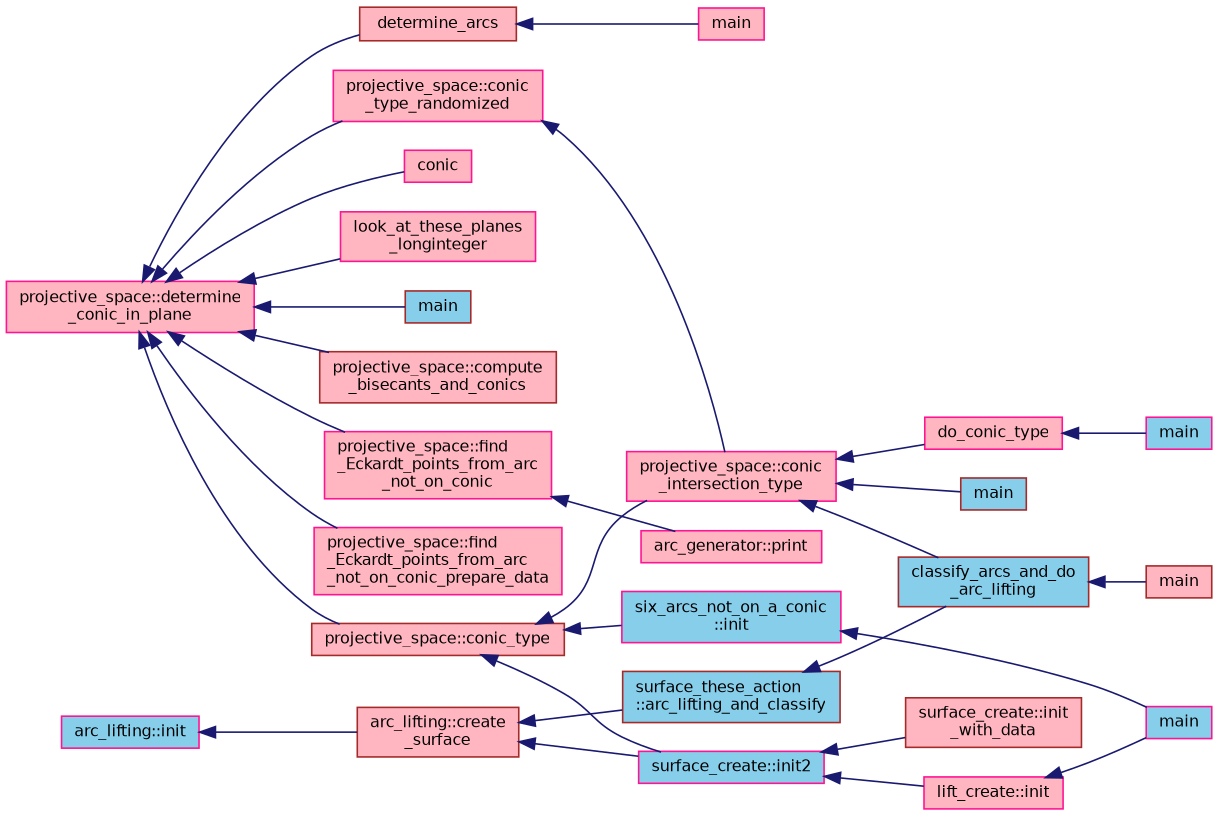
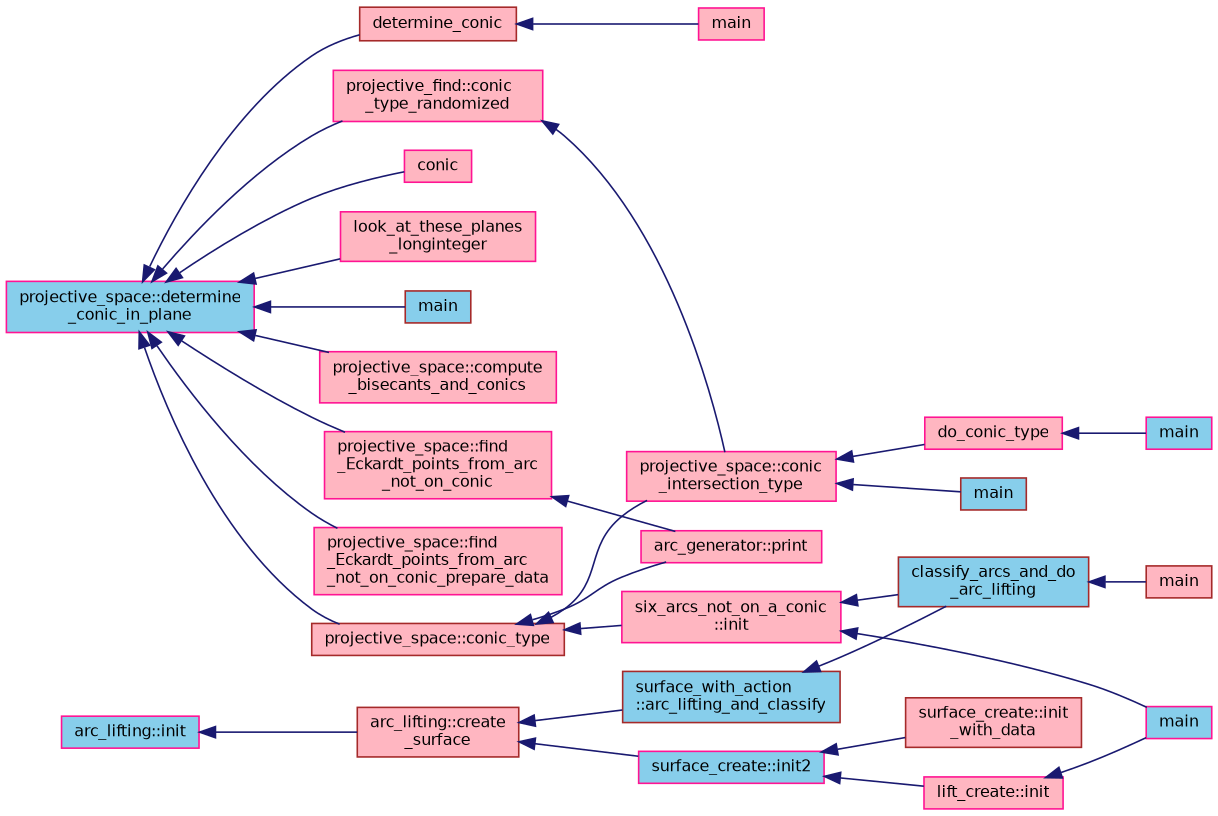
(438, 24) -> (438, 24)
(438, 96) -> (438, 96)
(130, 307) -> (130, 307)
(438, 377) -> (438, 377)
(877, 531) -> (878, 597)
(731, 617) -> (731, 617)
(731, 697) -> (731, 697)
(580, 705) -> (599, 590)
